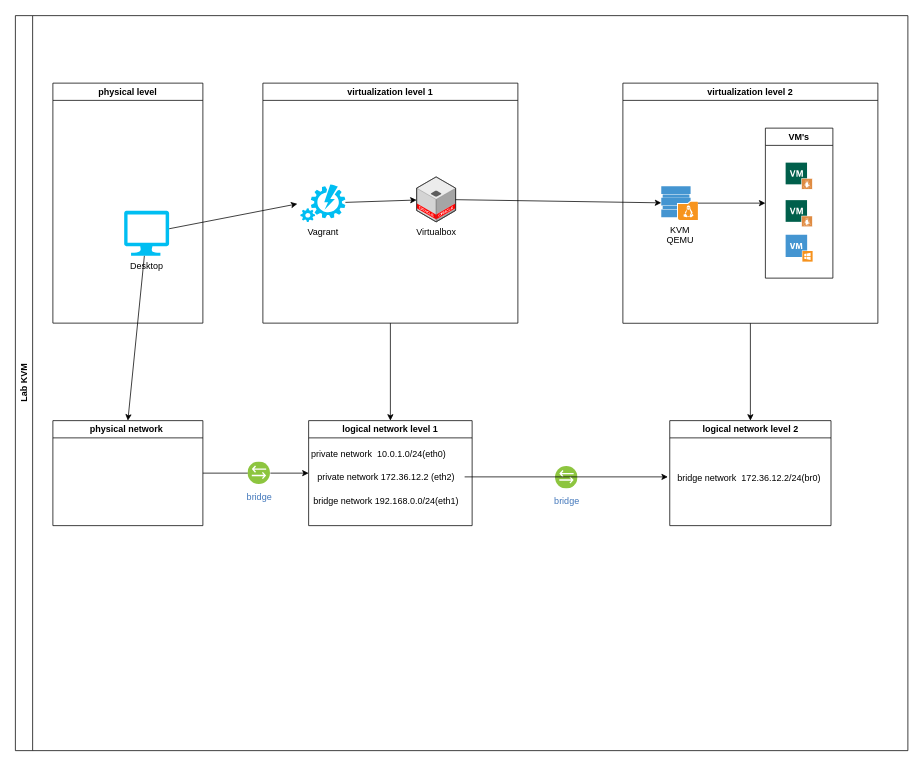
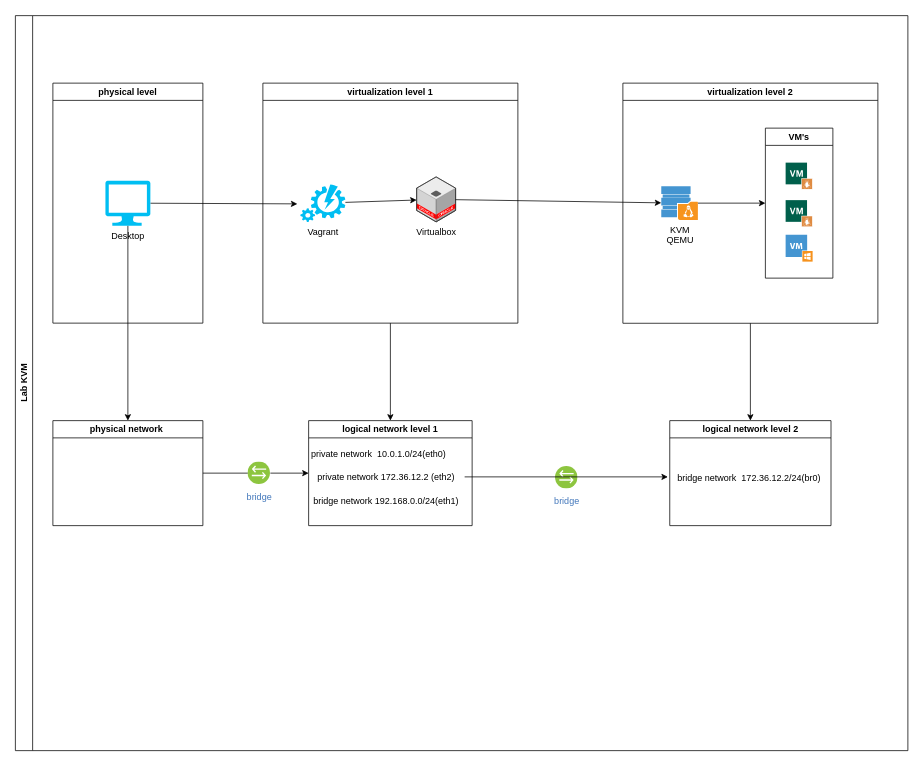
(147, 233) -> (128, 203)
